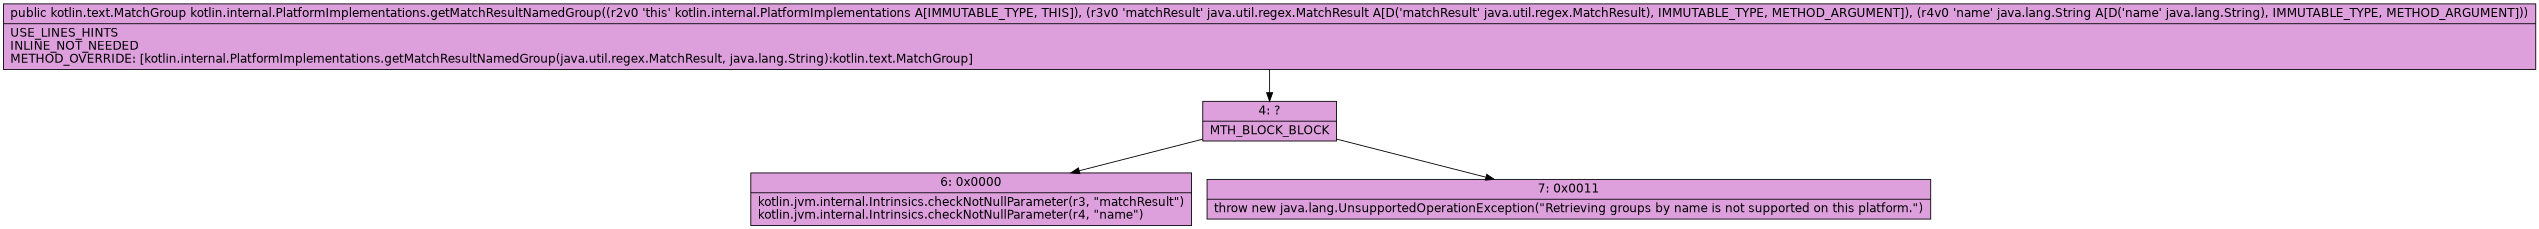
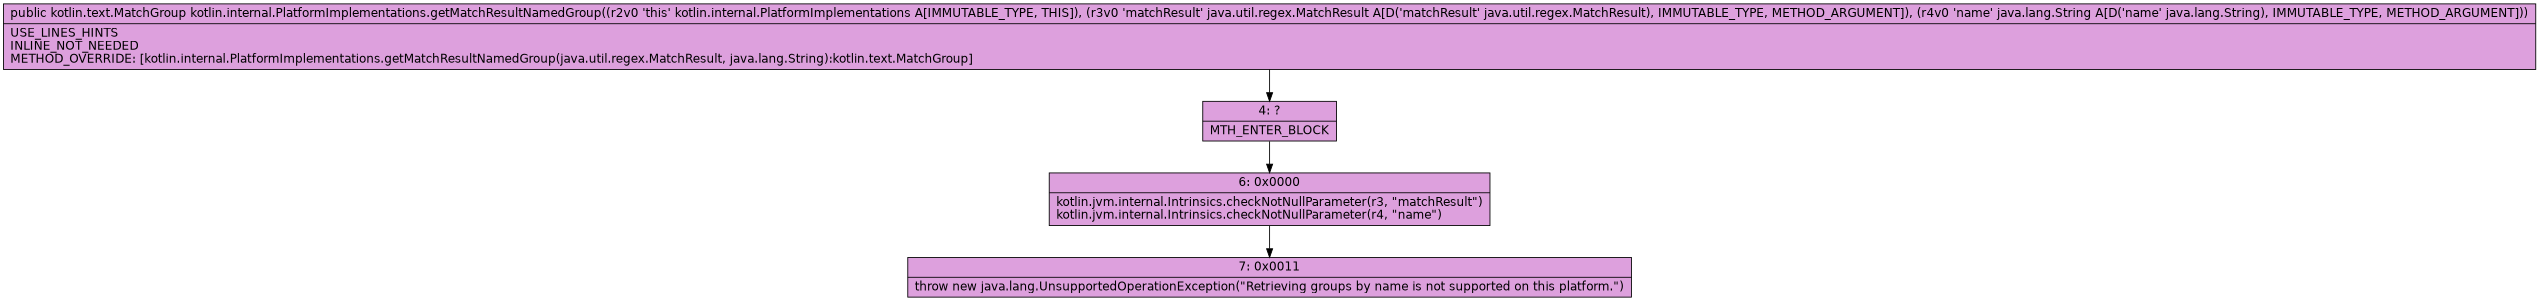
(1270, 131) -> (1270, 131)
(1411, 158) -> (1270, 237)
